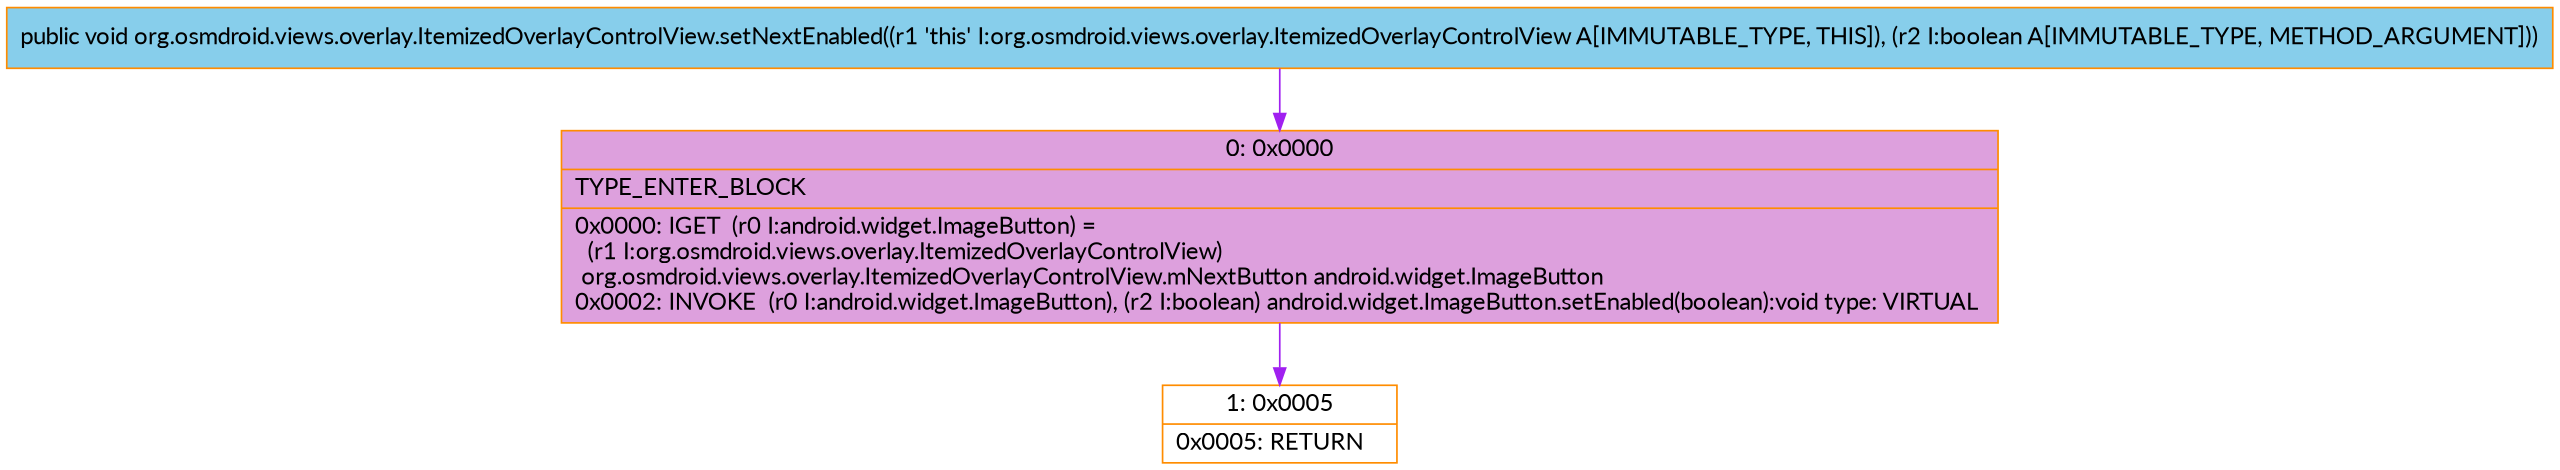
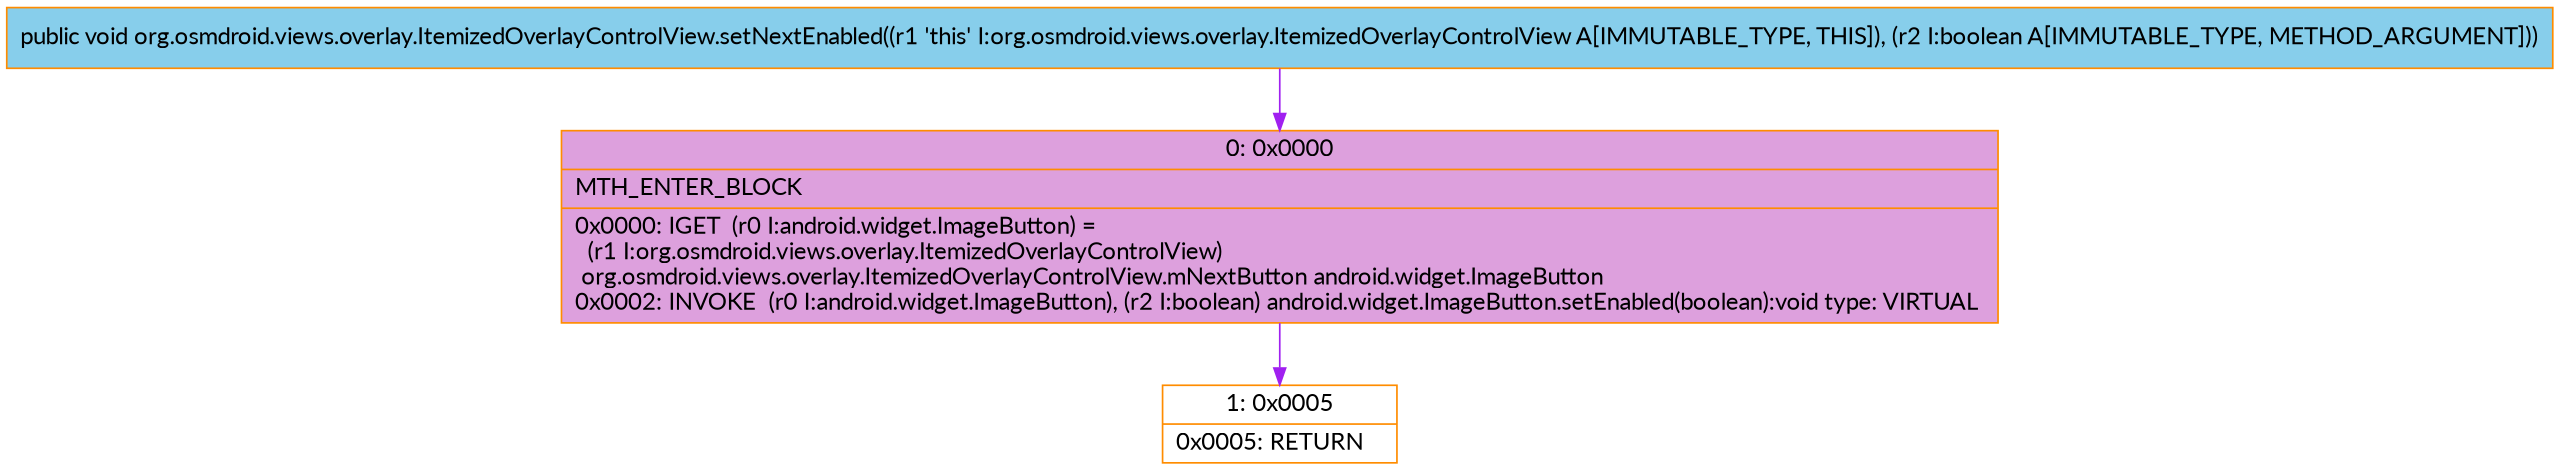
(690, 188) -> (689, 188)
